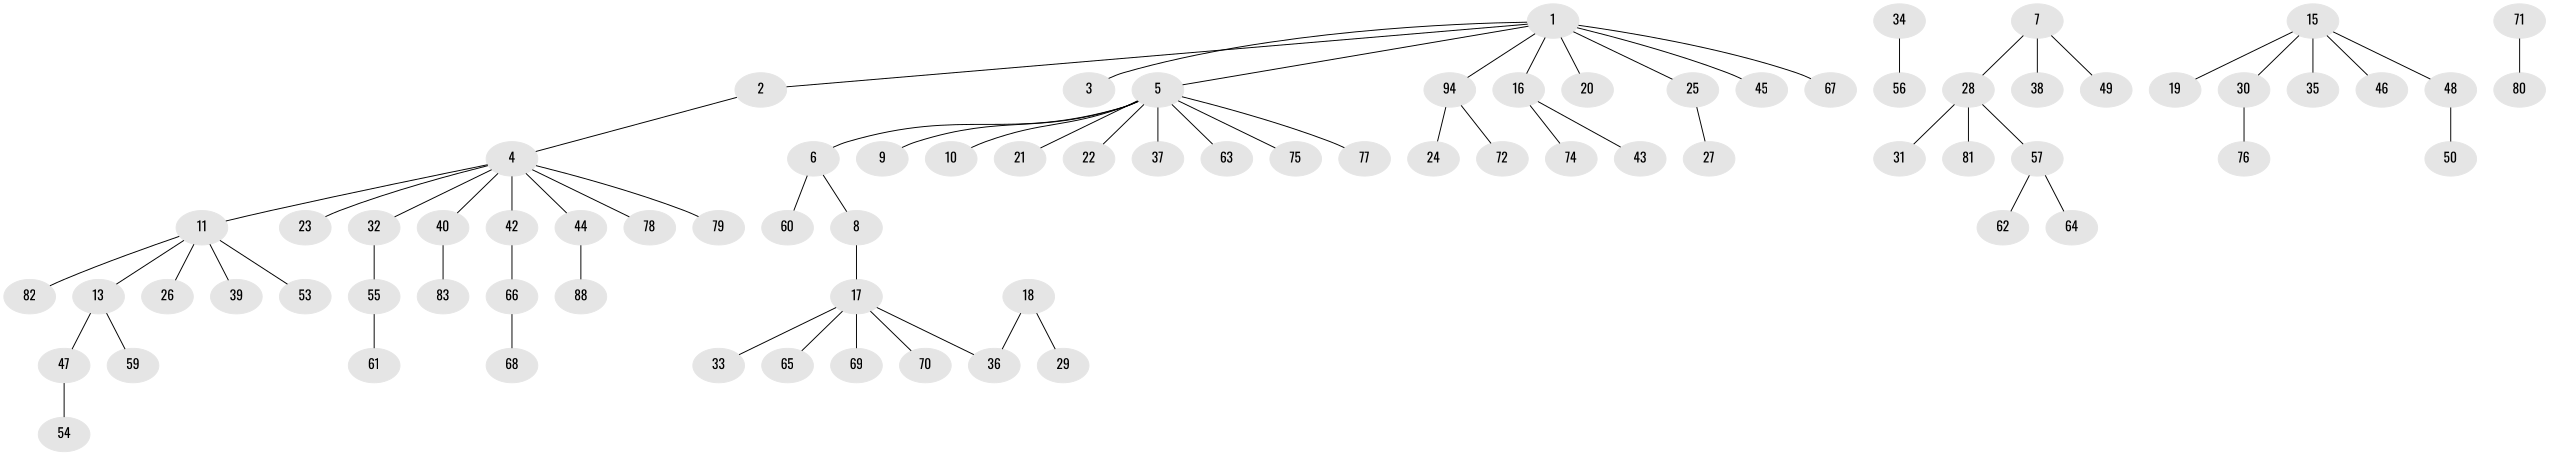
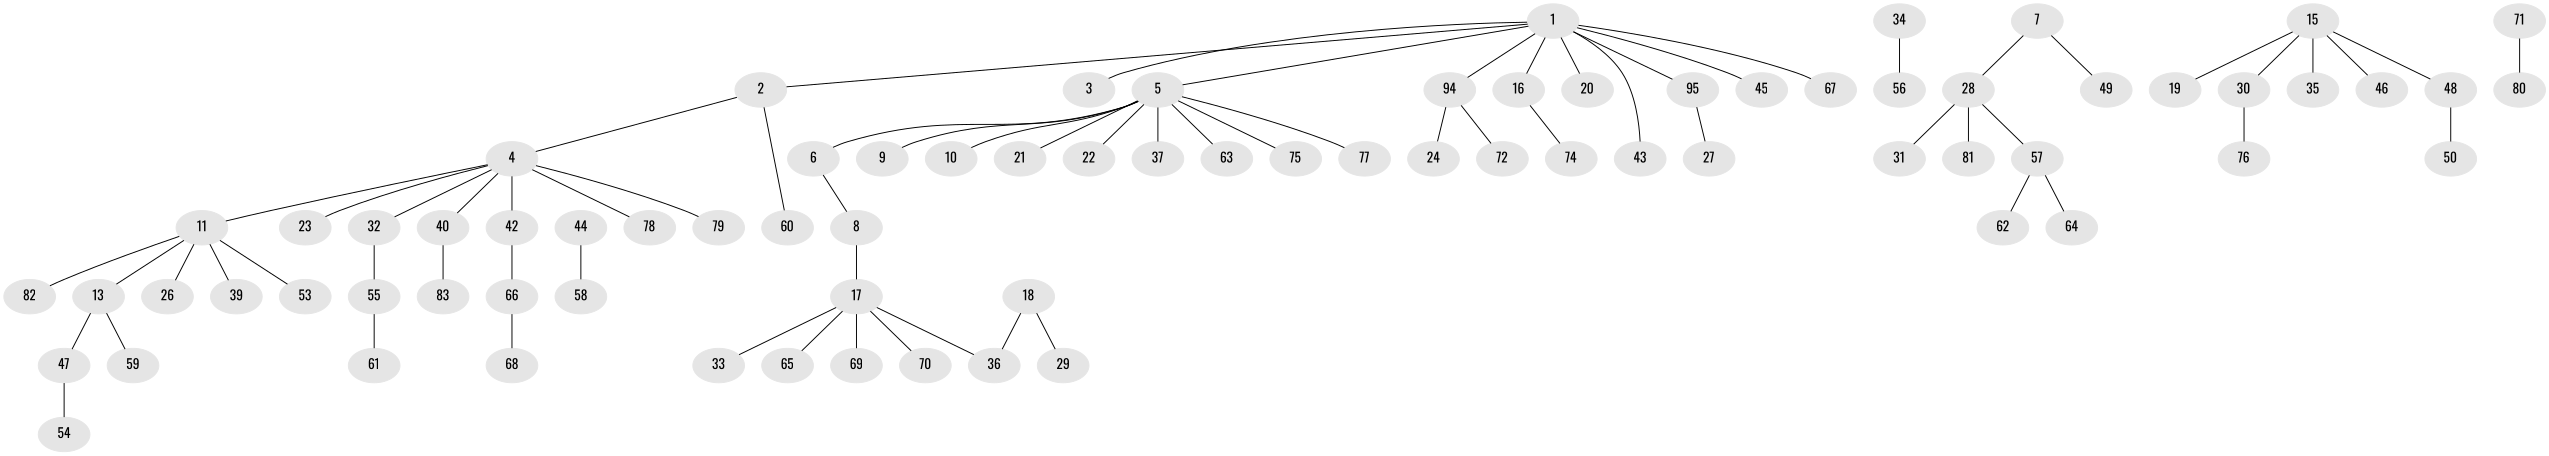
(1693, 90) -> (1693, 90)
(2037, 90) -> none
(1579, 124) -> (1624, 76)
(546, 193) -> none
(801, 193) -> (774, 159)
(581, 297) -> (581, 297)
